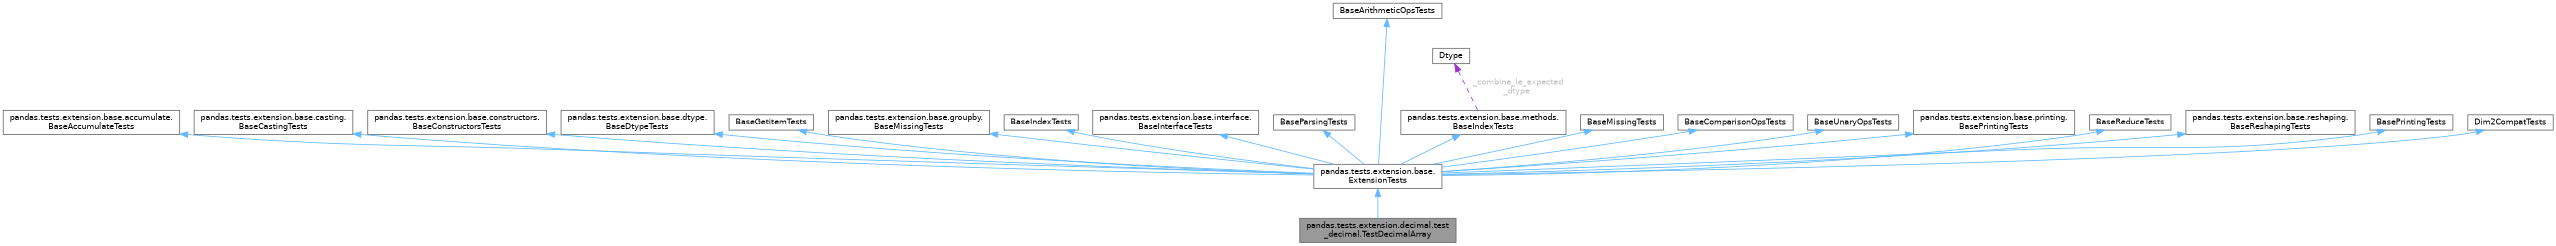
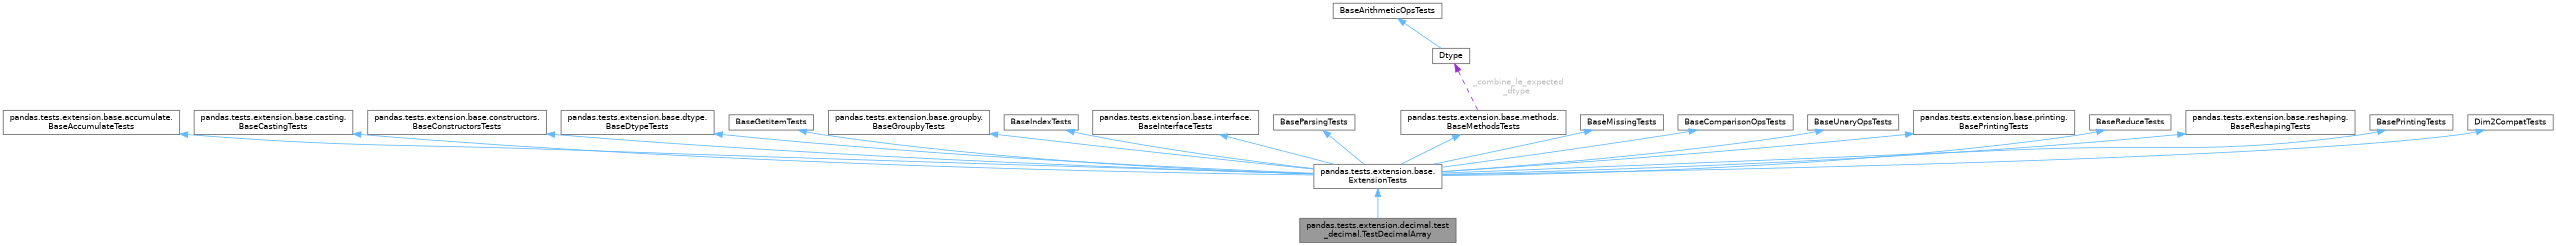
(1383, 96) -> (1423, 36)
(909, 122) -> (909, 122)
(1483, 122) -> (1483, 122)
